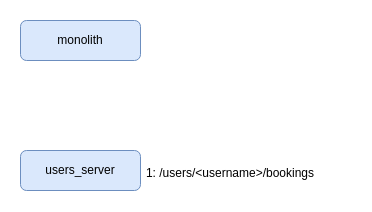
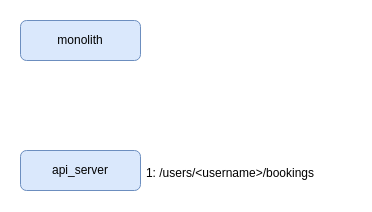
(81, 171) -> (81, 171)
